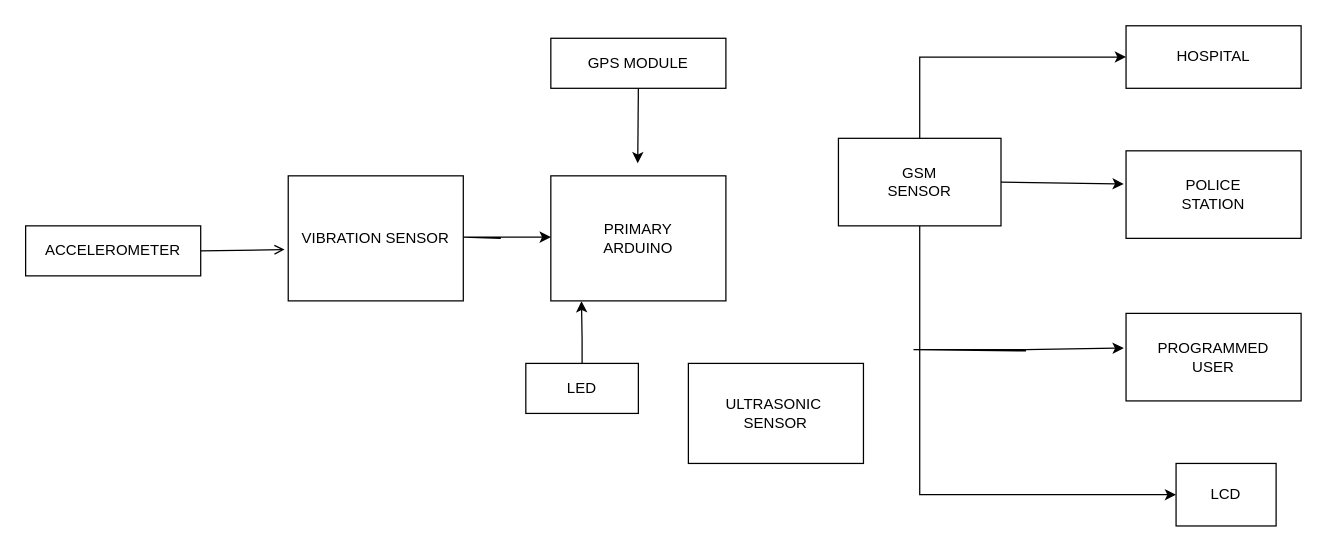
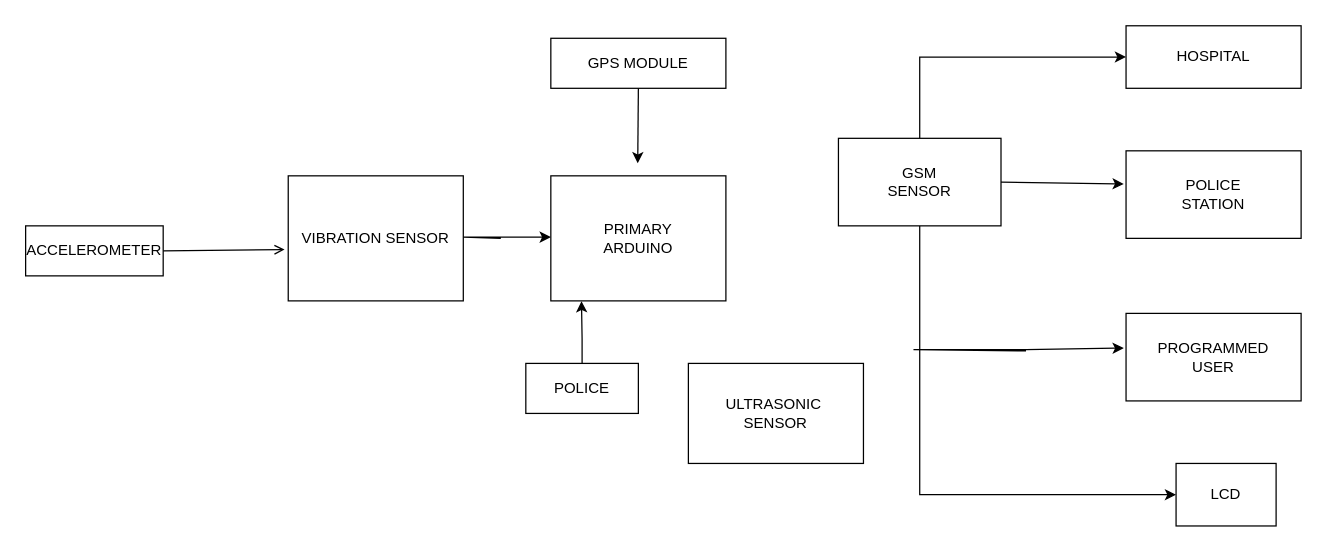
(113, 251) -> (94, 251)
(582, 388) -> (582, 388)
